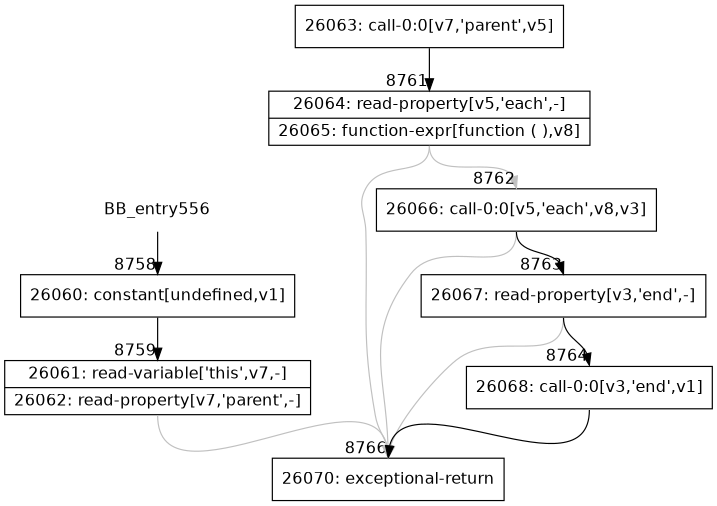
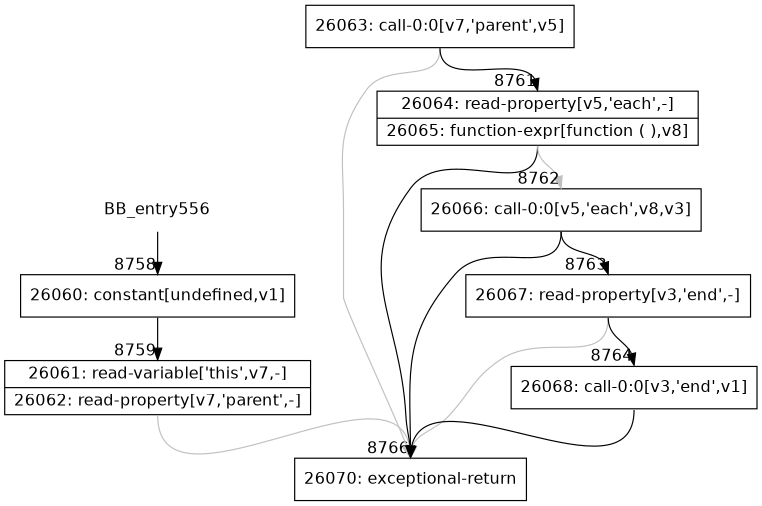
none -> (344, 226)
(366, 277) -> (385, 241)
(396, 296) -> (438, 297)
